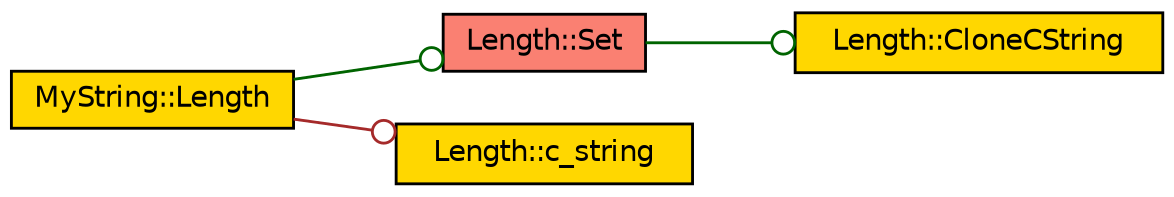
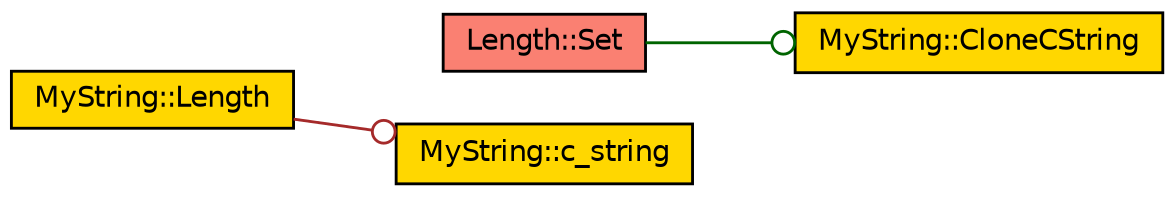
(979, 43) -> (979, 43)
(357, 70) -> none
(544, 154) -> (544, 154)
